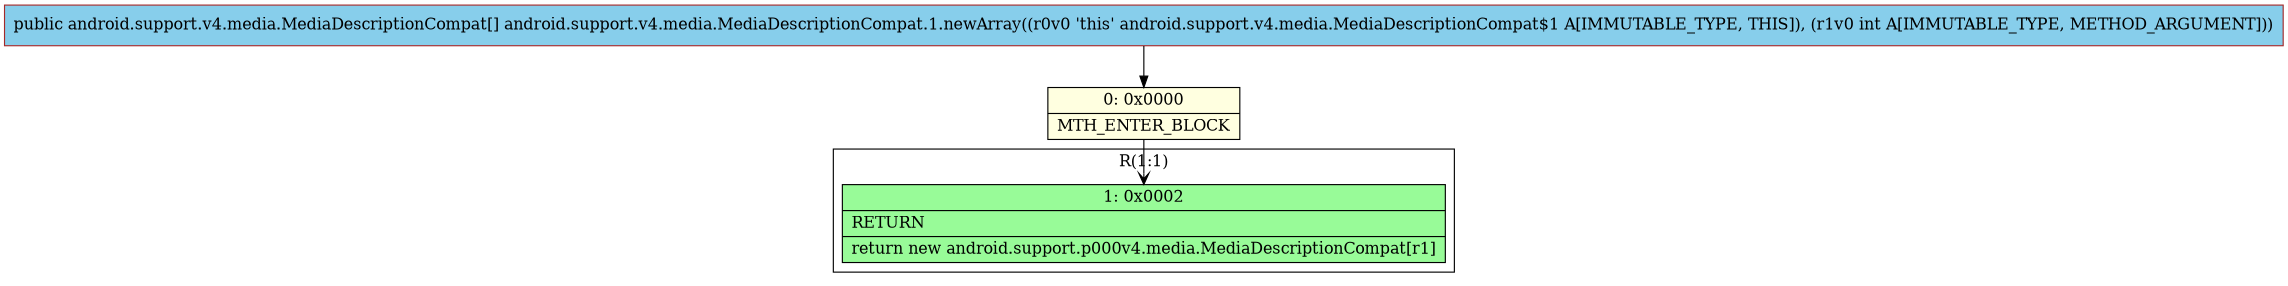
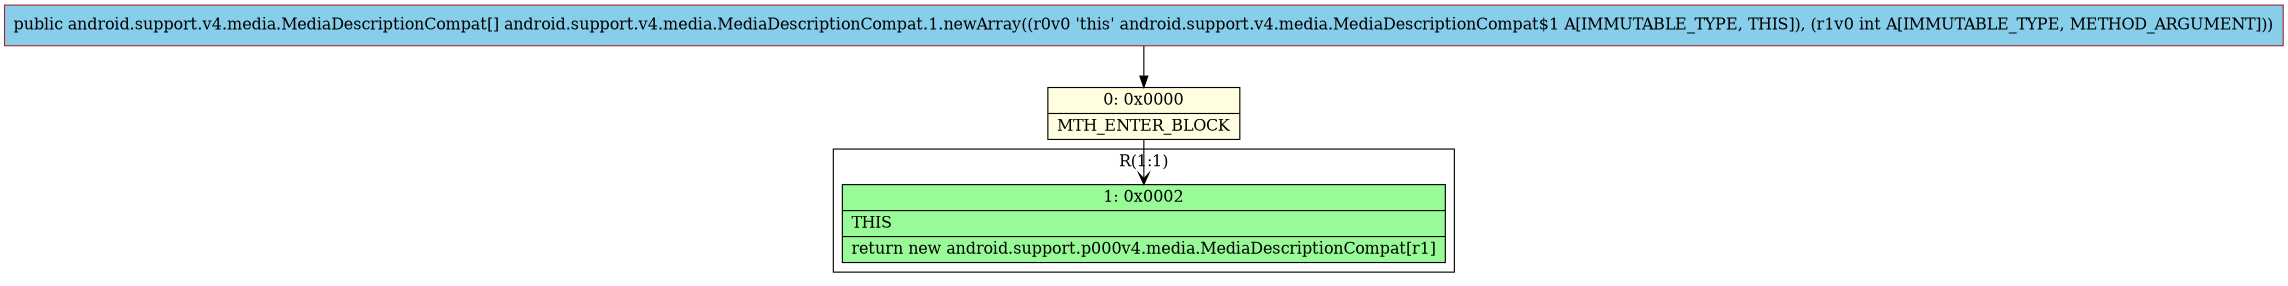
(888, 223) -> (872, 223)
